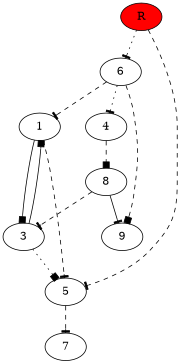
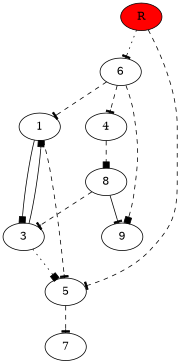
(114, 97) -> (114, 97)
